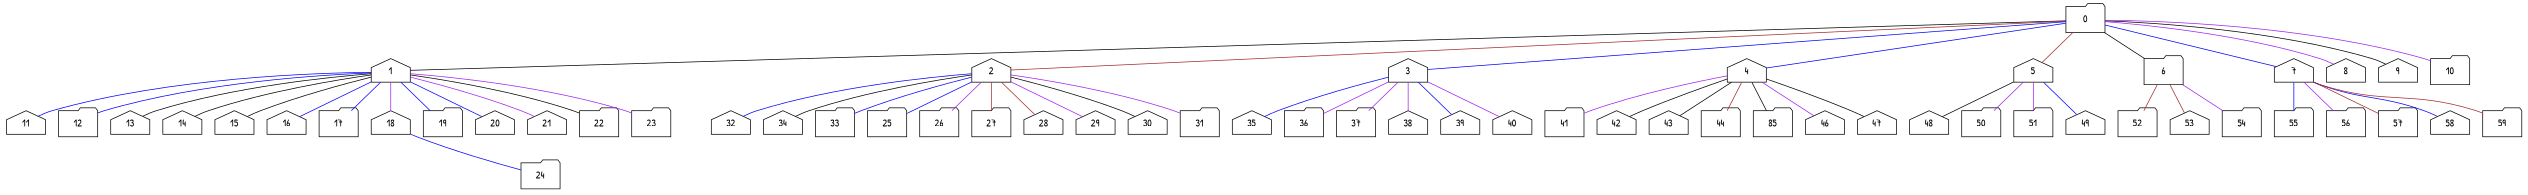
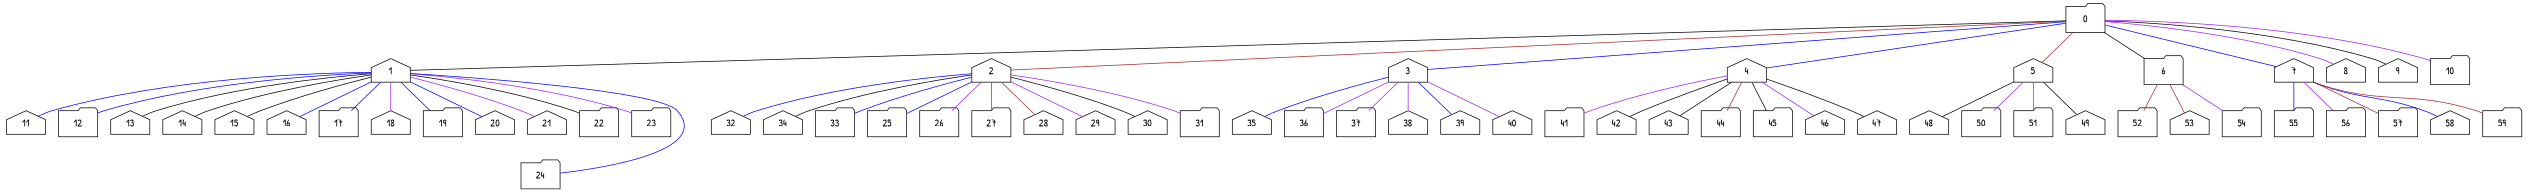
(2060, 98) -> (2060, 98)
(1773, 124) -> (1773, 124)
(465, 154) -> (622, 95)
